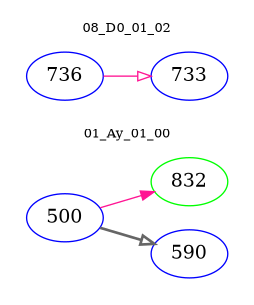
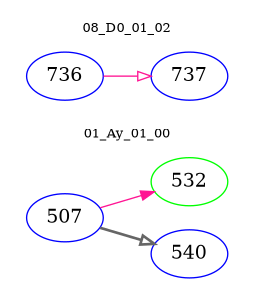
(189, 76) -> (189, 76)
(189, 182) -> (189, 182)
(65, 218) -> (65, 218)
(189, 254) -> (189, 254)
